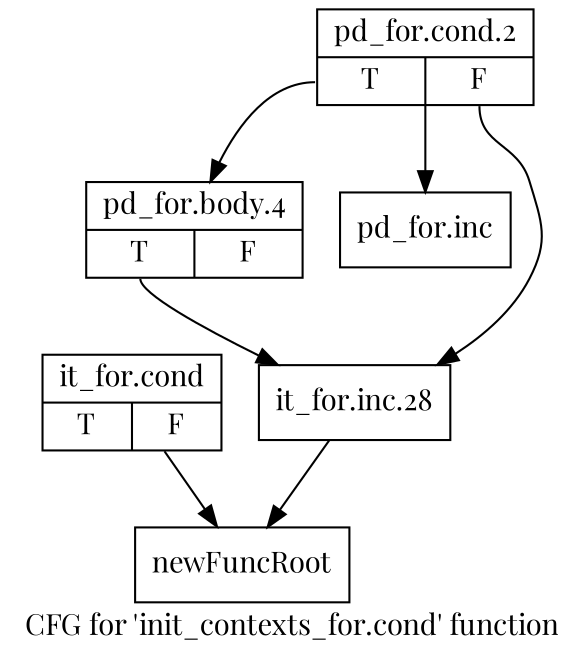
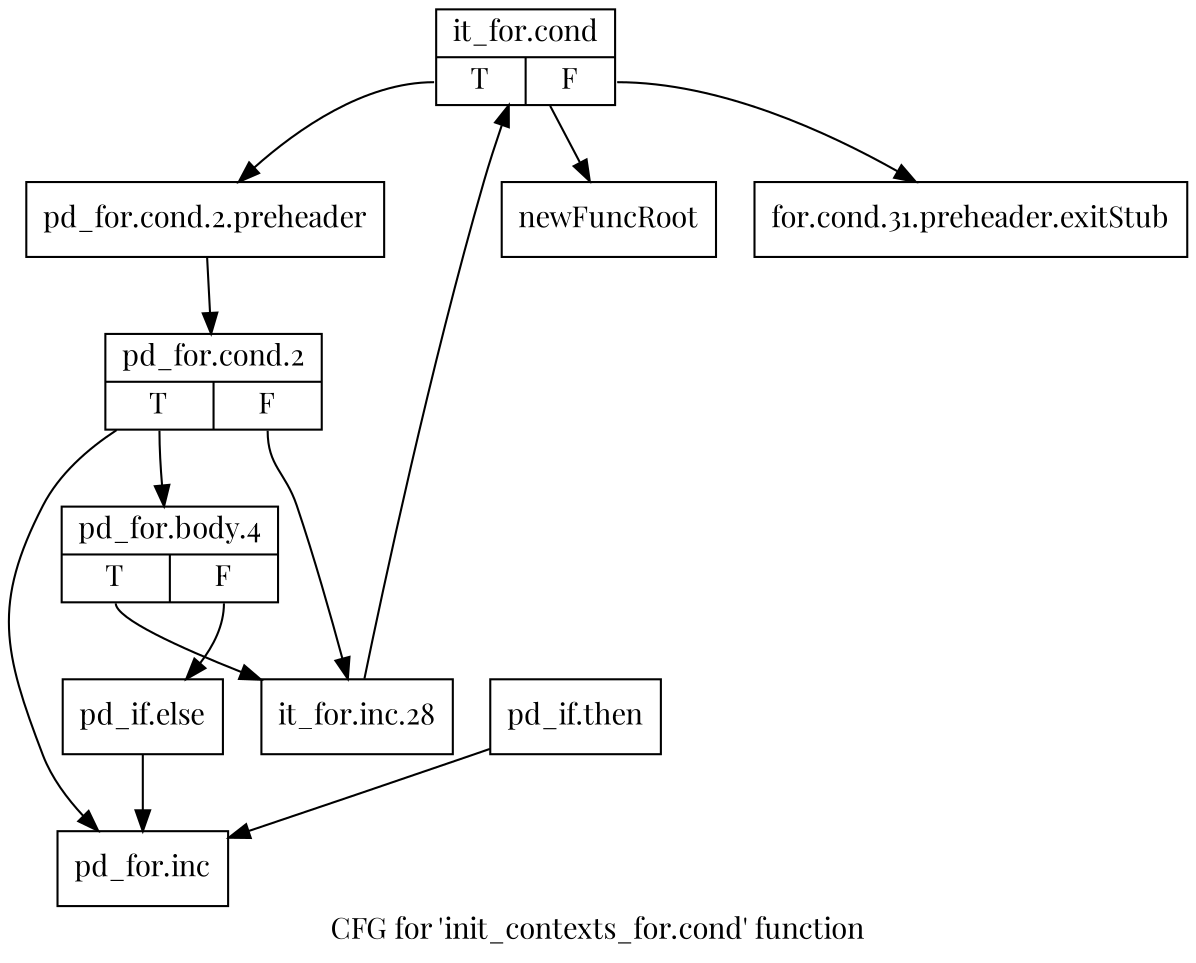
none -> (205, 219)
none -> (971, 219)
(305, 475) -> (427, 400)
none -> (143, 717)
none -> (576, 717)
